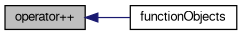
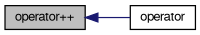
(184, 18) -> (163, 18)
